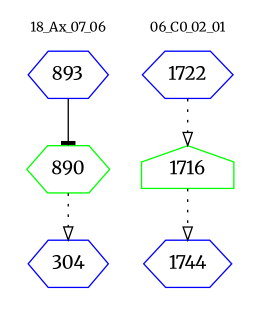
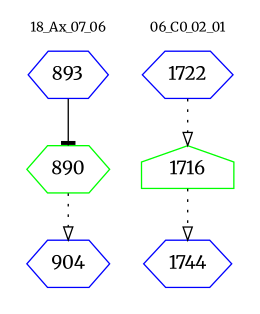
(68, 264) -> (68, 264)
